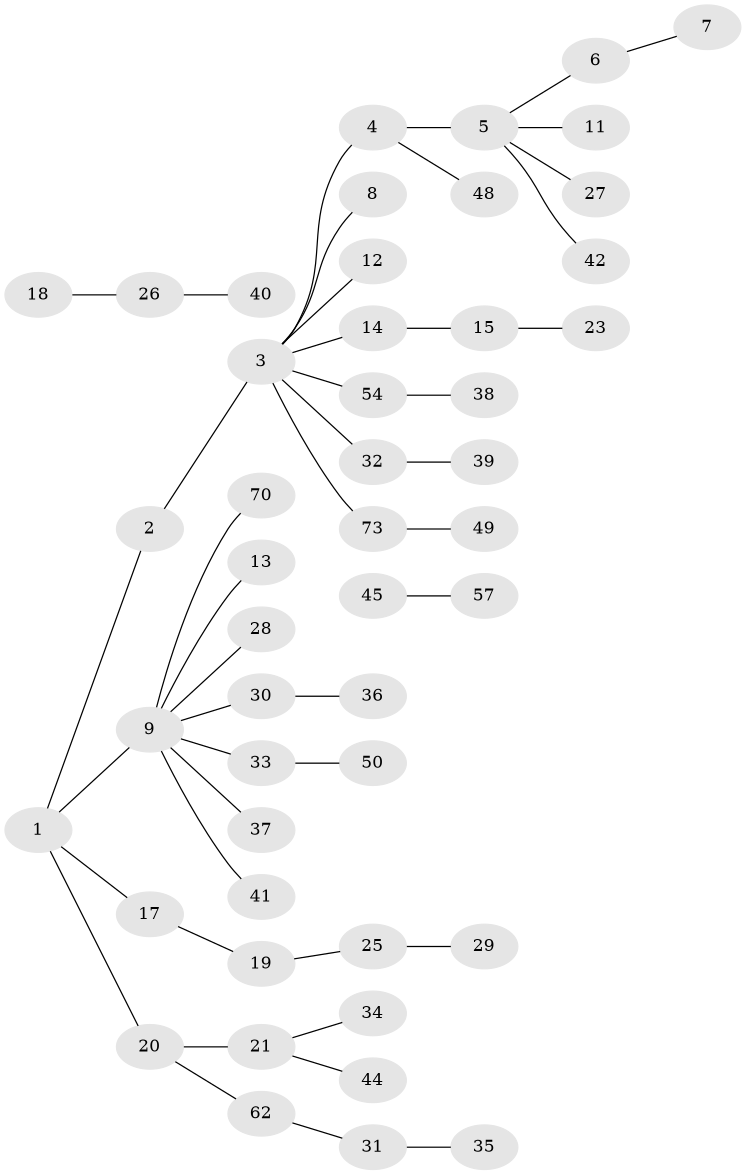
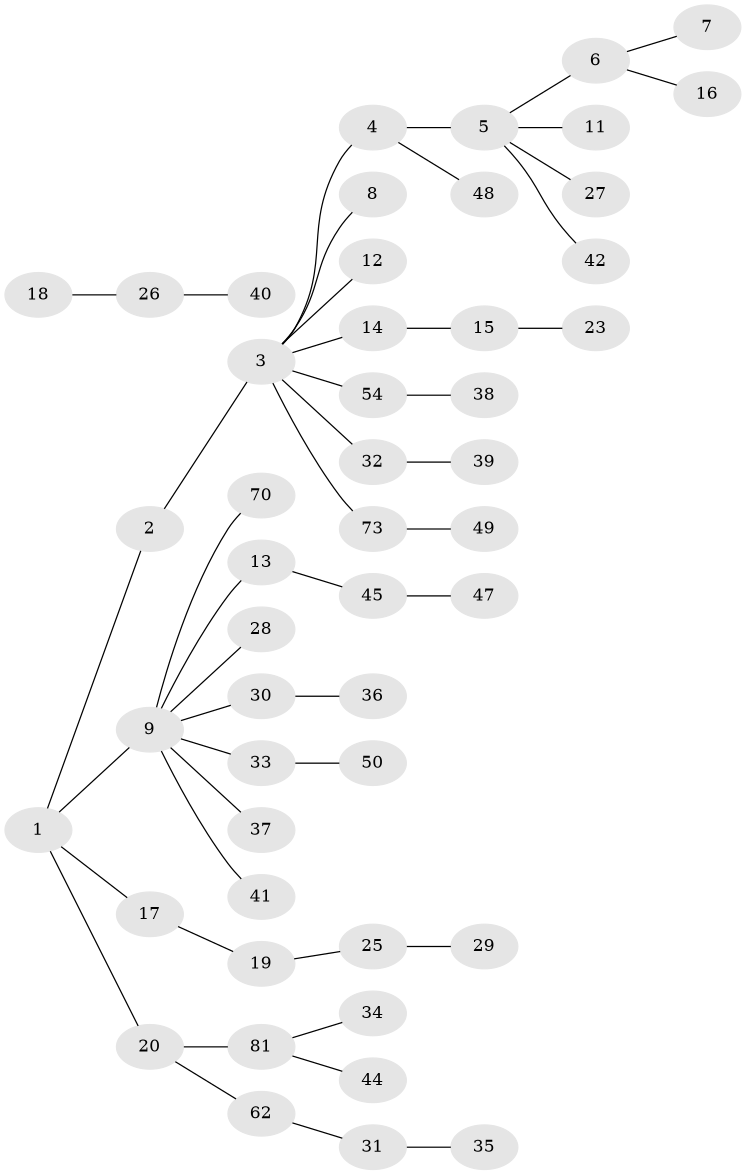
none -> (707, 94)
none -> (317, 579)
(484, 596) -> (484, 596)
(261, 1047) -> (261, 1047)
